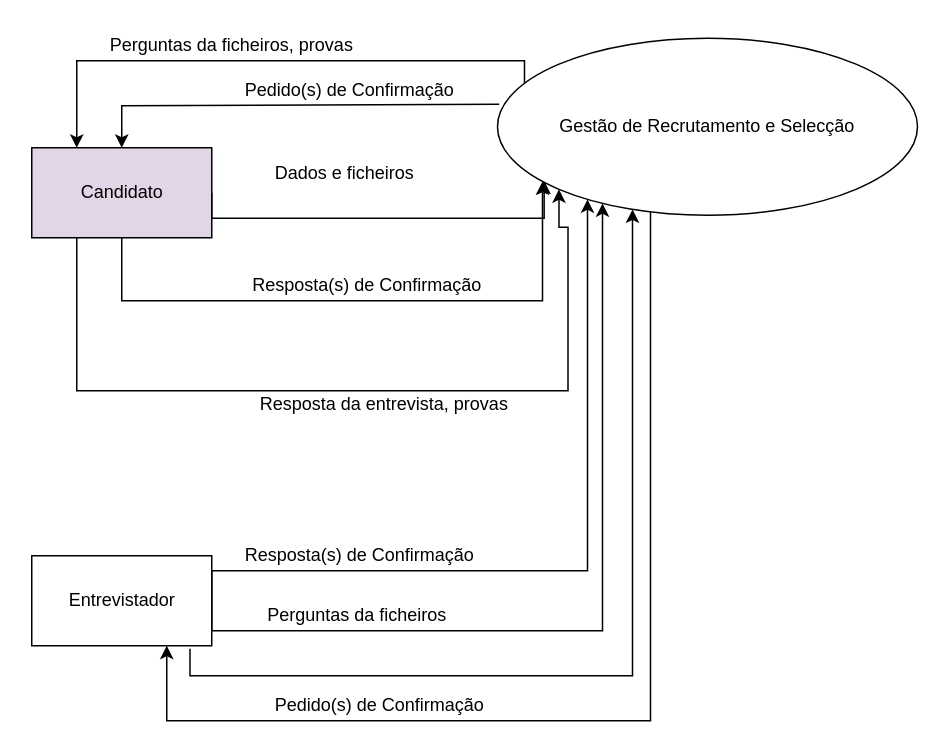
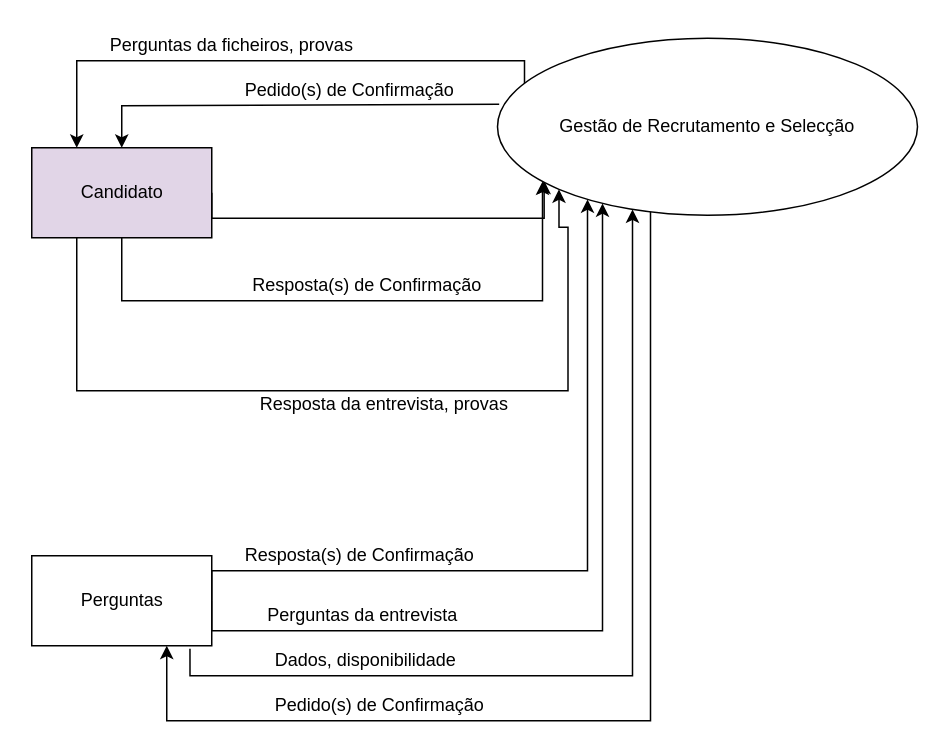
(355, 173) -> none
(122, 601) -> (122, 601)
(369, 616) -> (377, 616)
none -> (377, 661)
